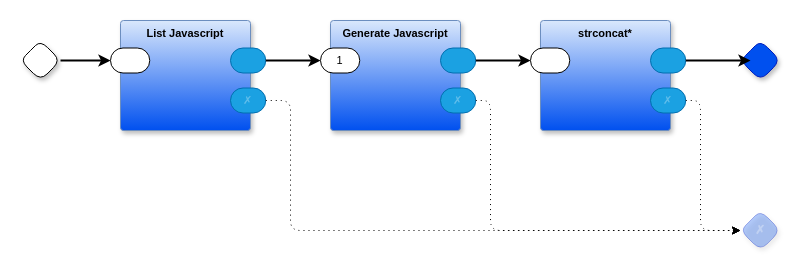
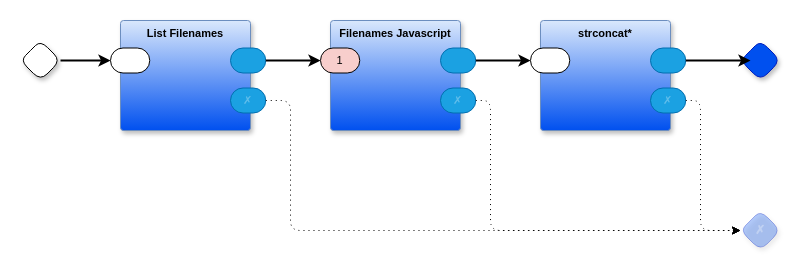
(185, 33) -> (185, 33)
(395, 33) -> (395, 33)
(340, 61) -> (340, 61)
